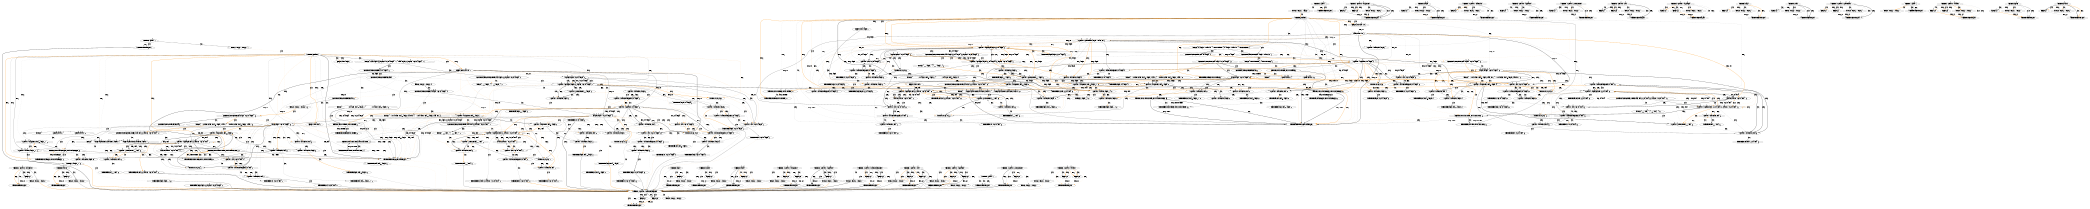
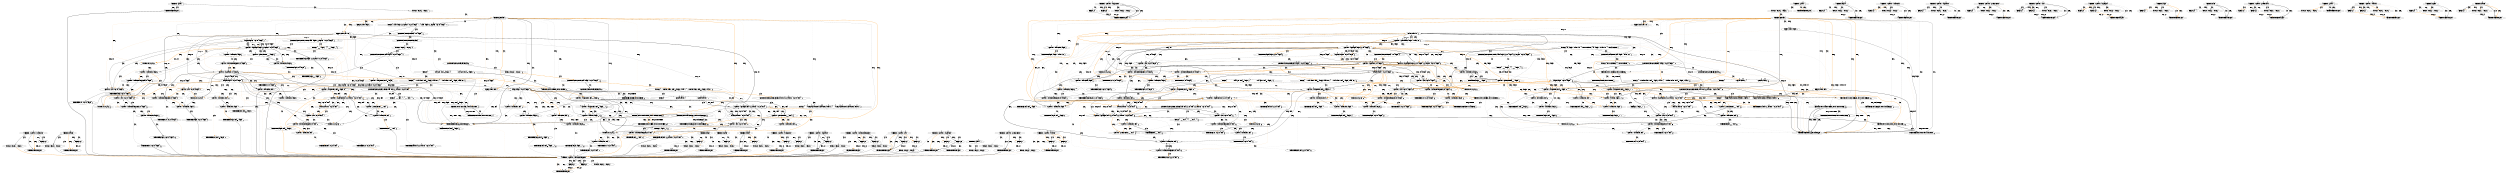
none -> (1410, 37)
(1175, 39) -> (1383, 39)
none -> (1053, 55)
(824, 89) -> (294, 52)
